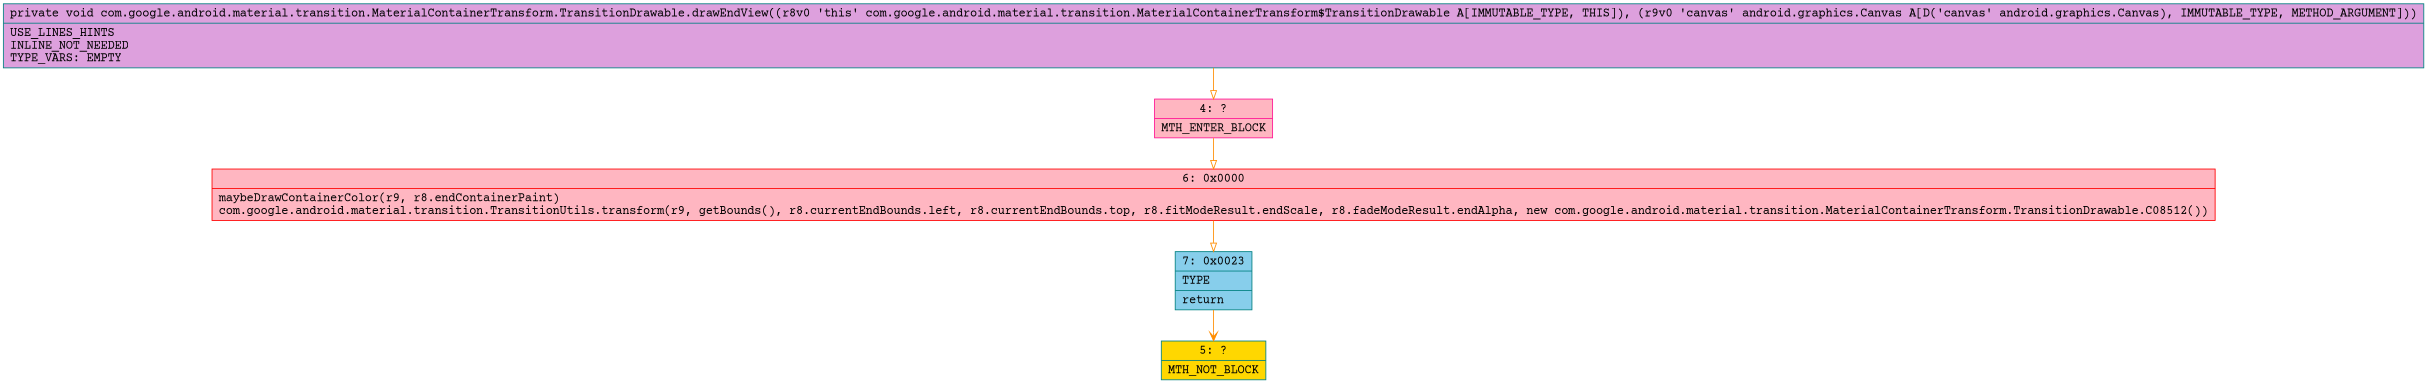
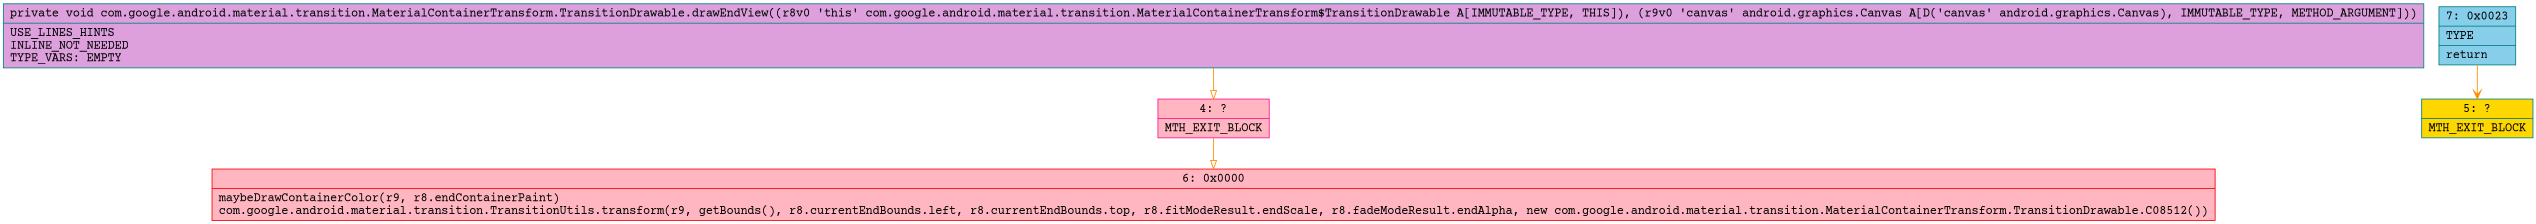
(1214, 128) -> (1214, 128)
(1214, 232) -> none
(1214, 370) -> (2477, 128)
